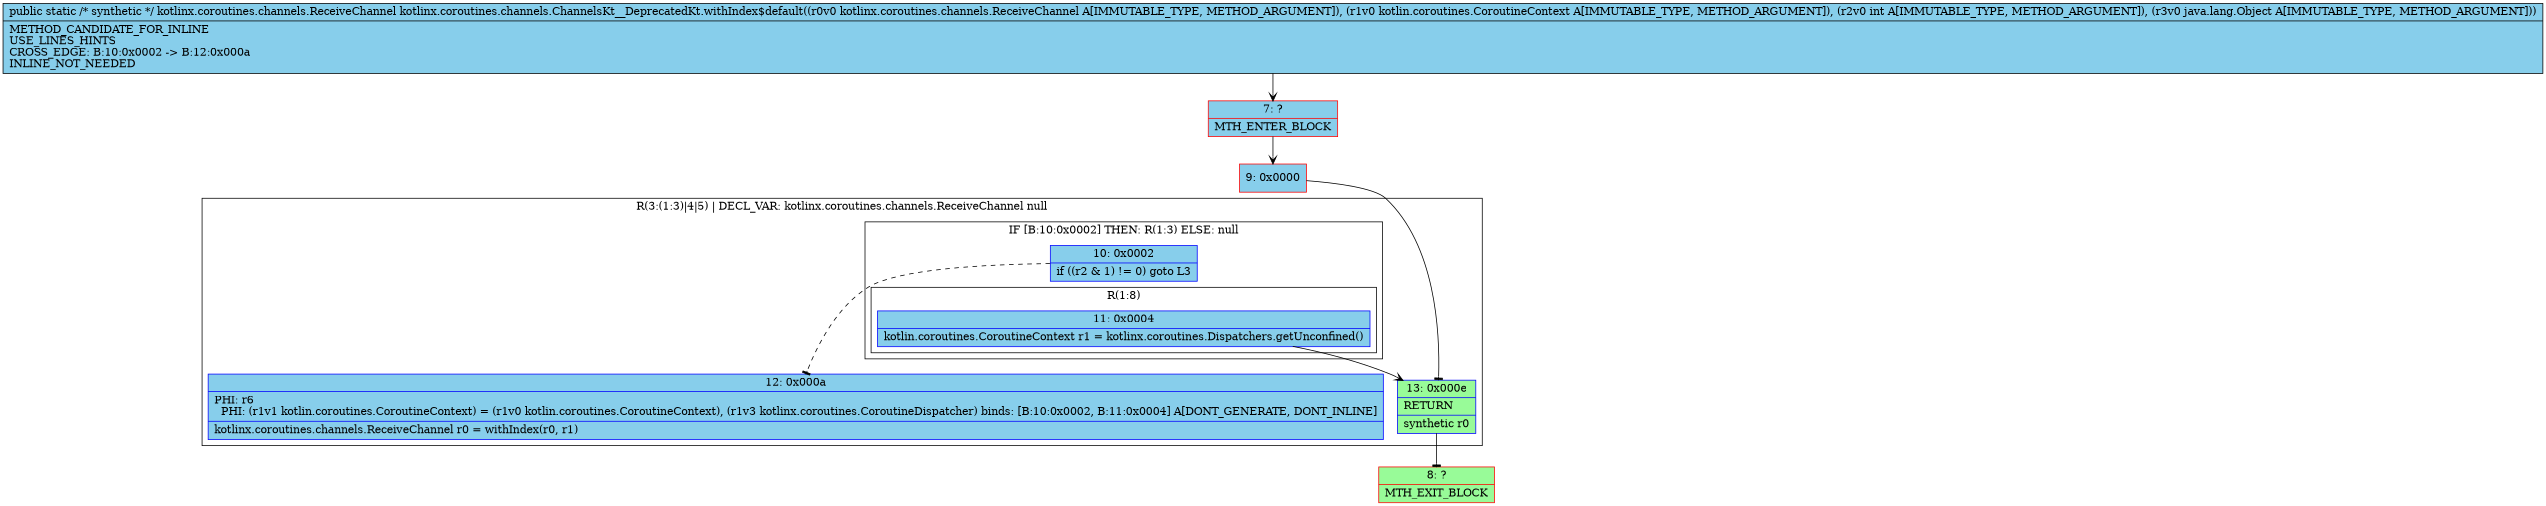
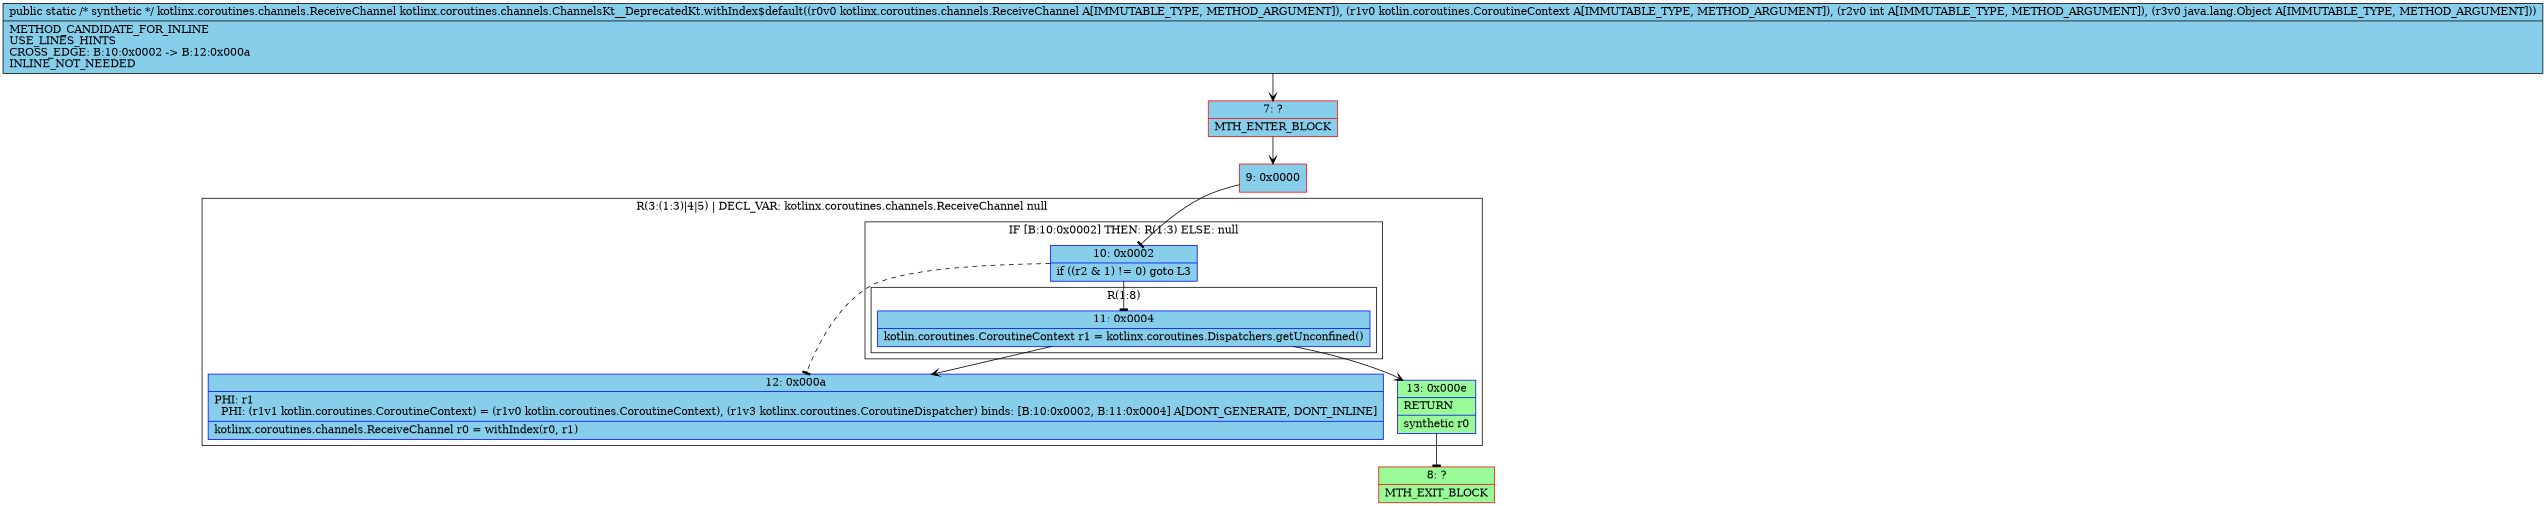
(1416, 243) -> (1187, 207)
none -> (1124, 294)
none -> (978, 363)
(236, 400) -> (236, 400)
